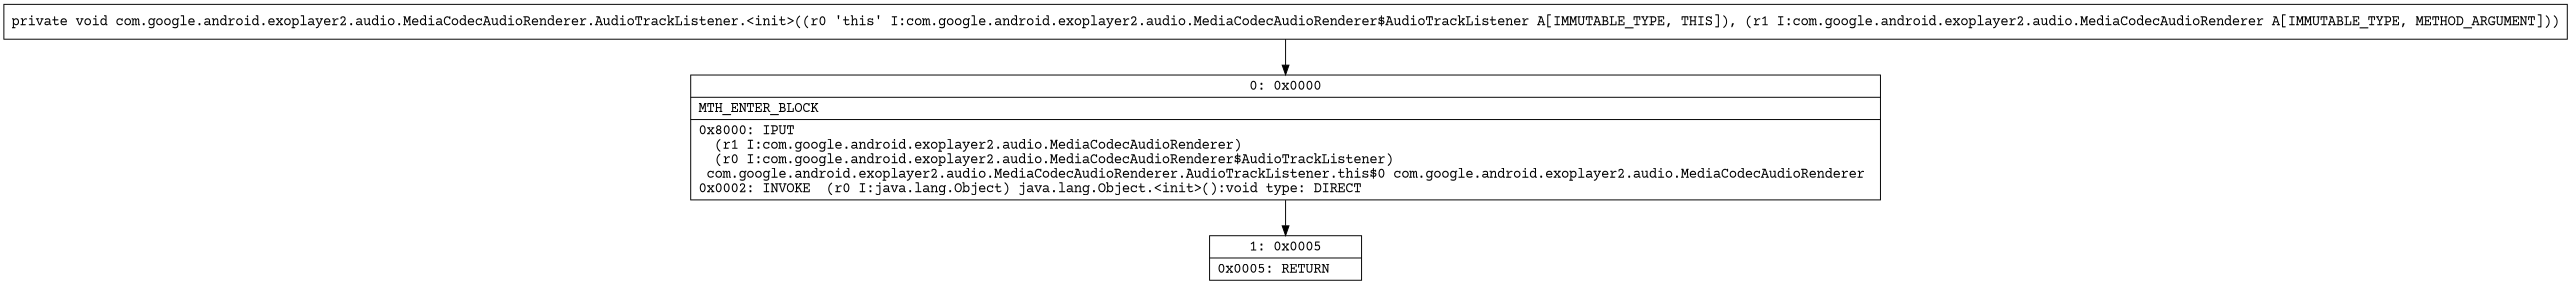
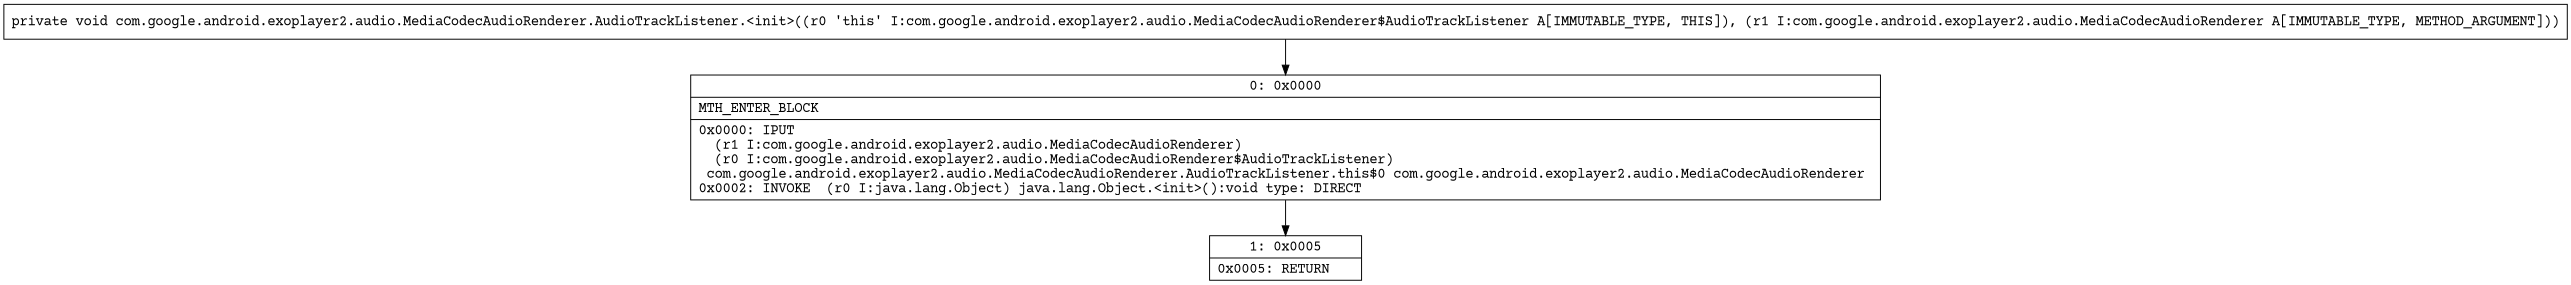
(755, 130) -> (755, 130)
